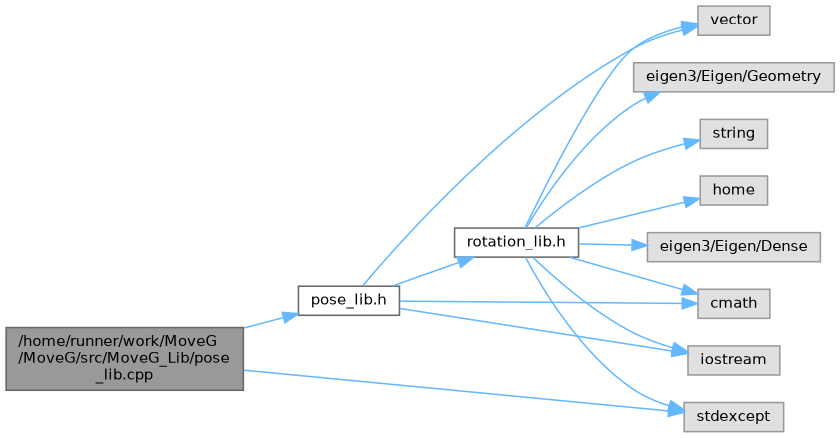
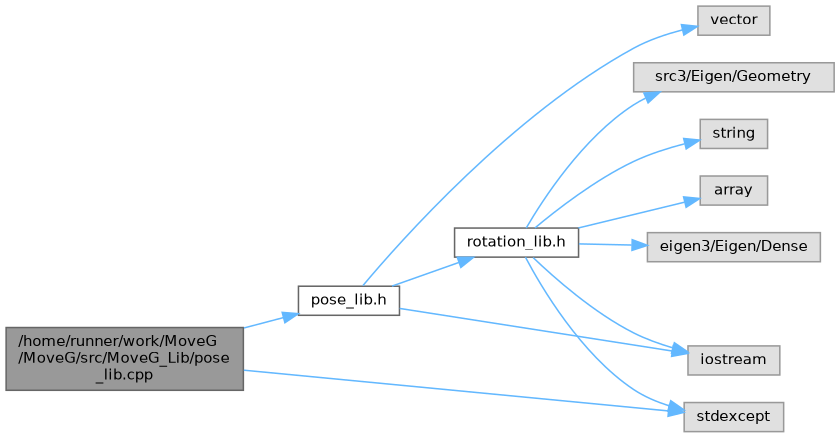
(734, 77) -> (734, 77)
(587, 111) -> none
(734, 191) -> (734, 191)
(734, 304) -> none
